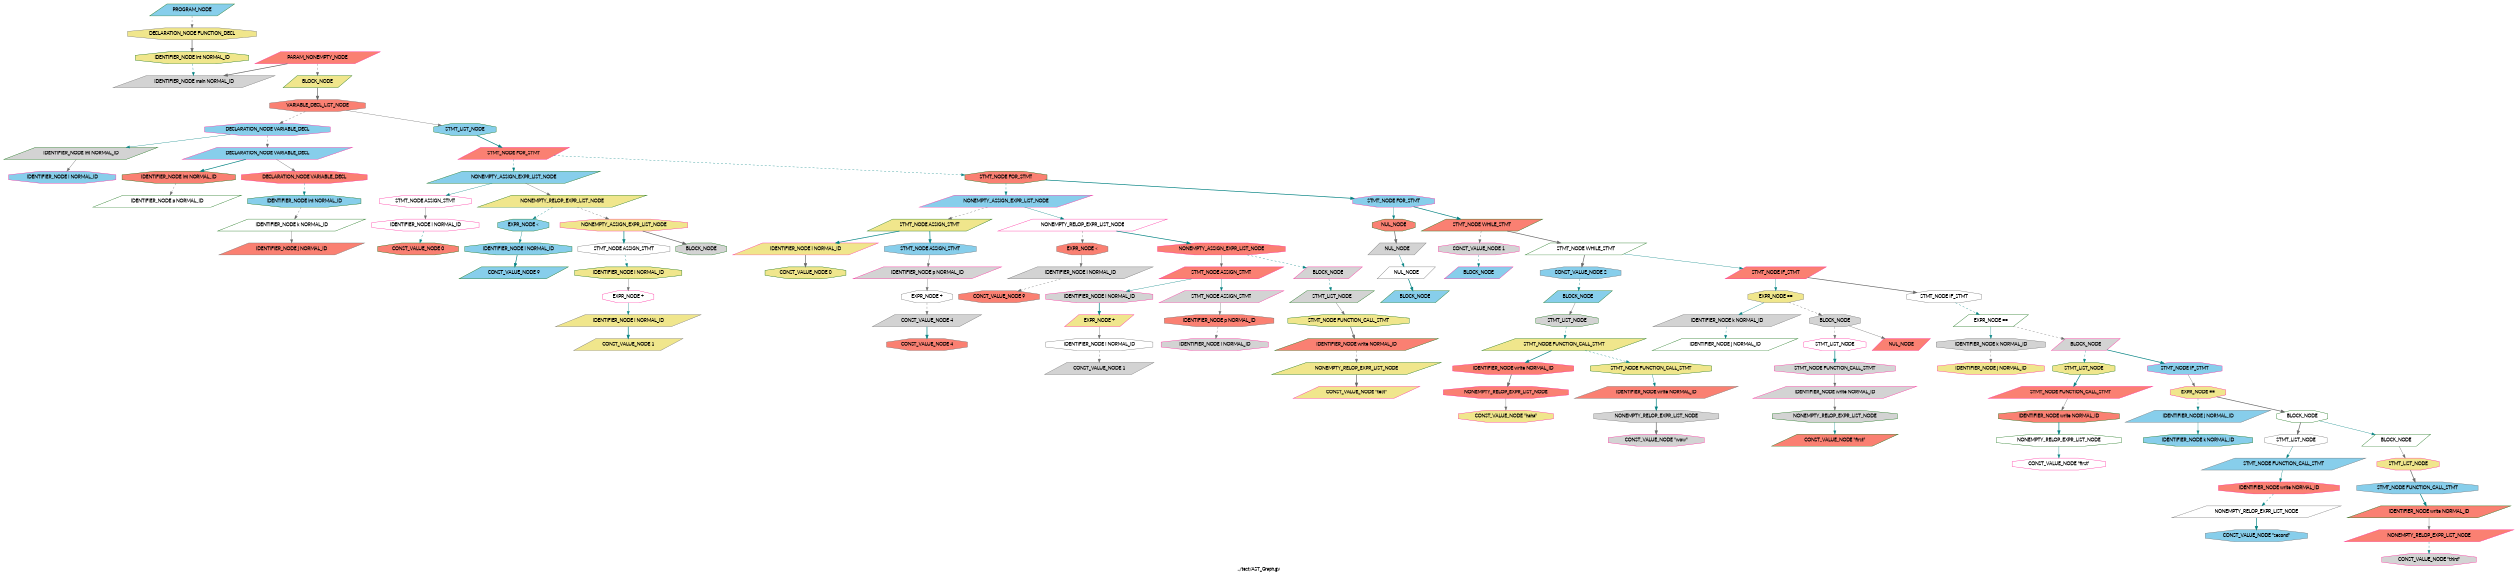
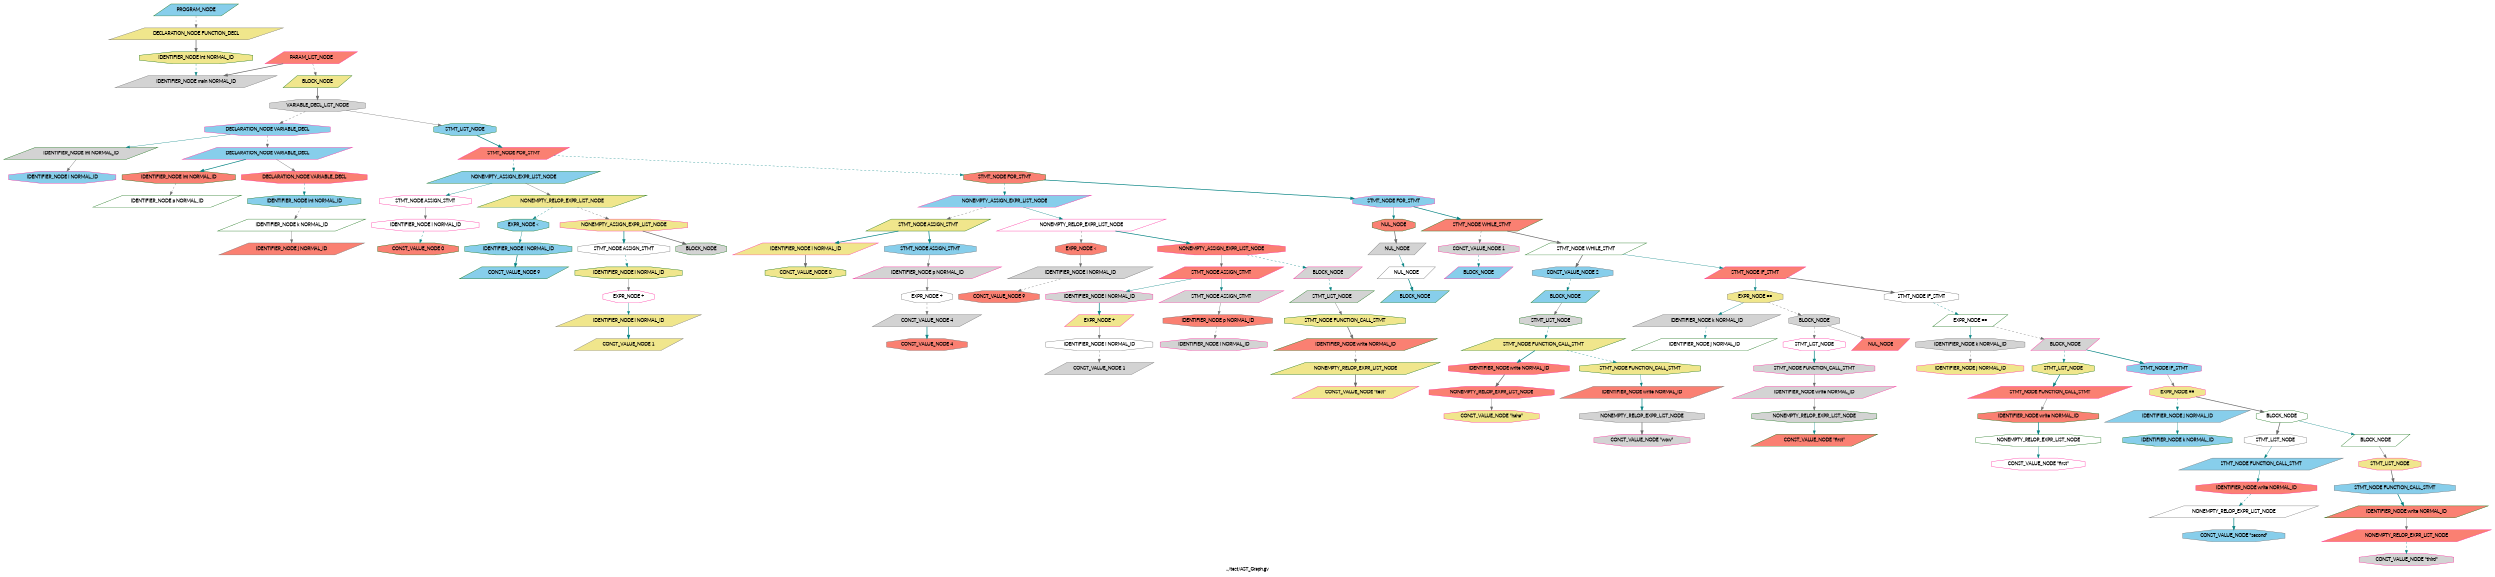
(192, 34) -> (196, 34)
(318, 58) -> (311, 58)
(318, 106) -> (318, 106)
